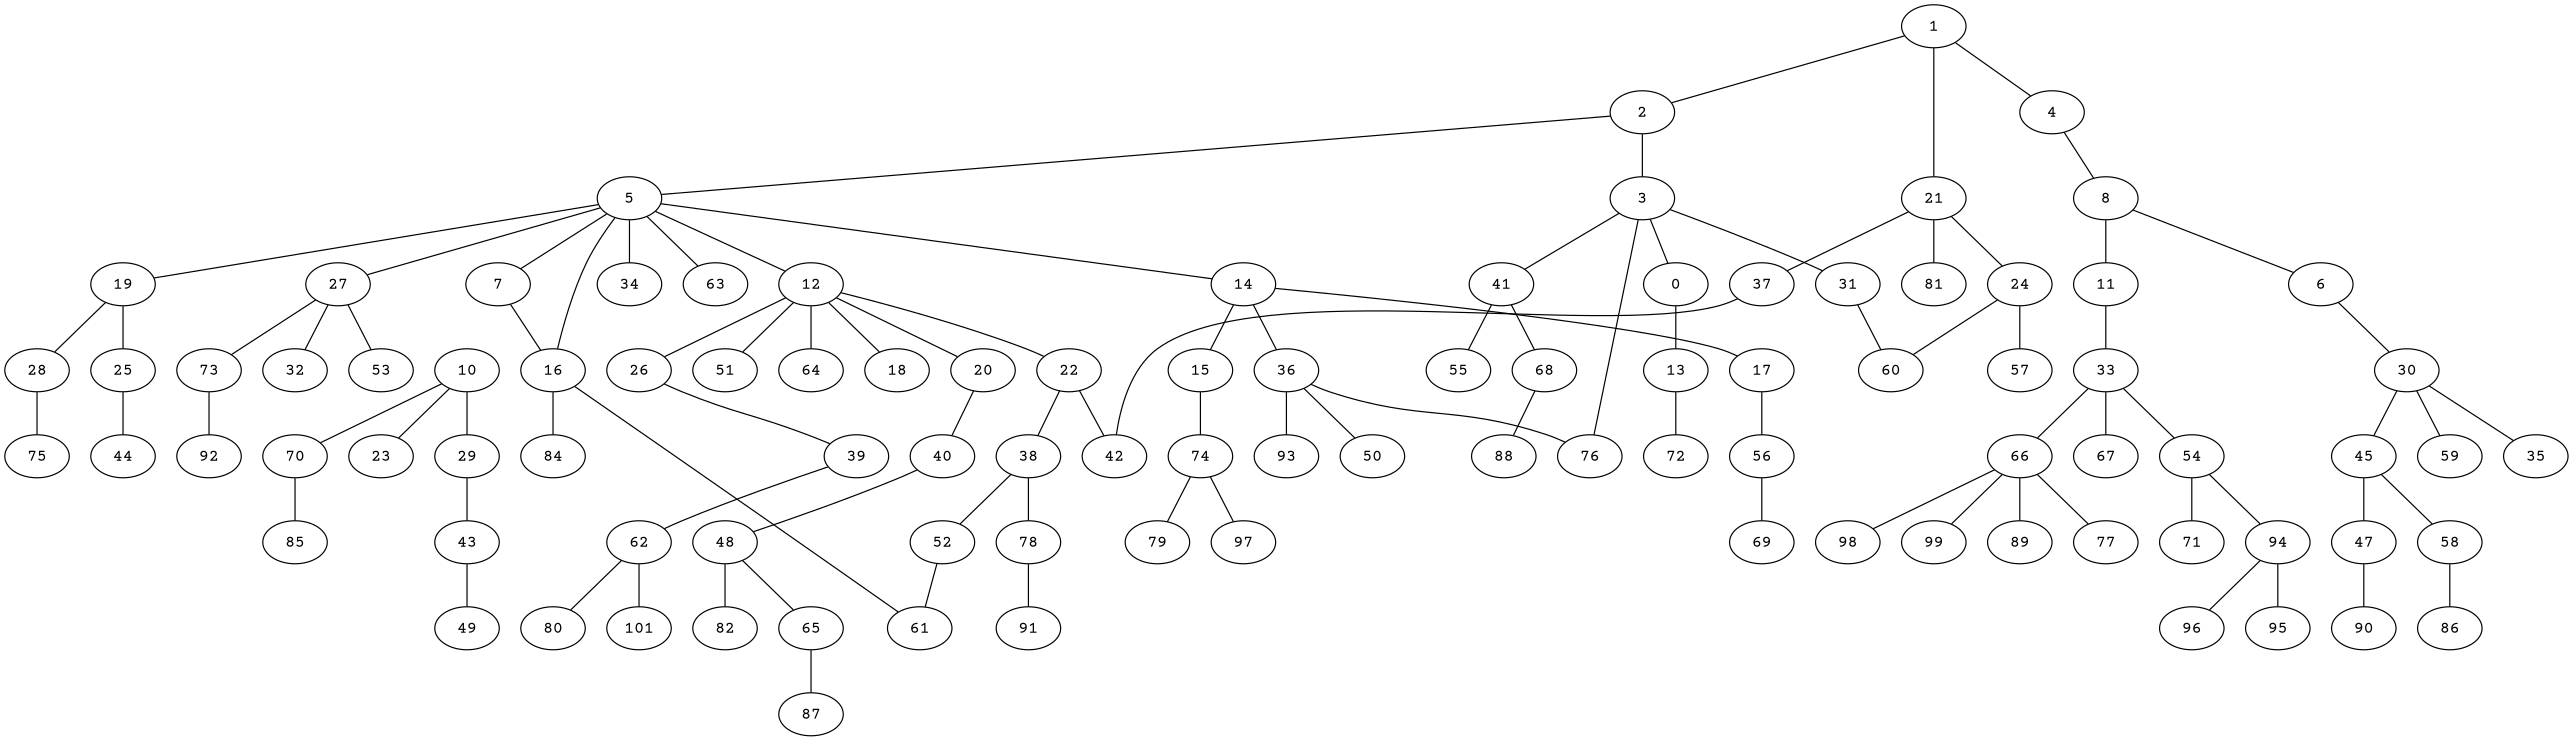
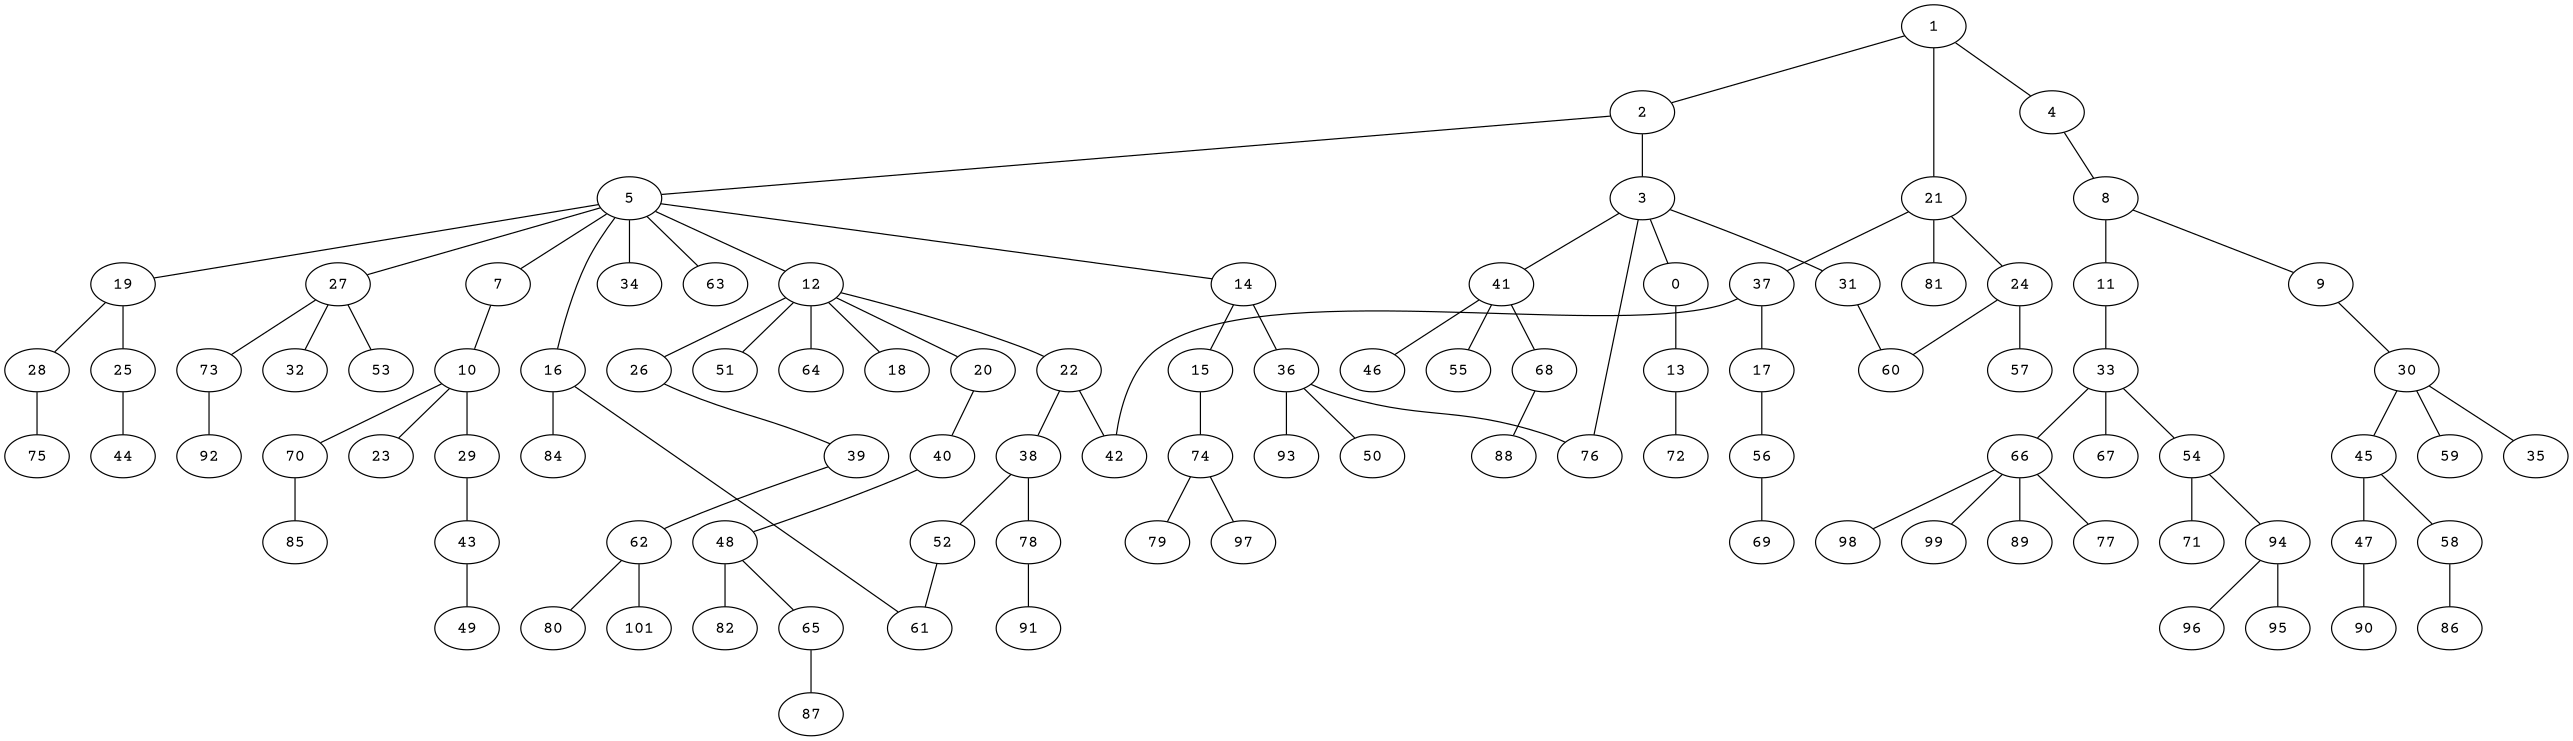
(2321, 284) -> (2321, 284)
(1577, 323) -> (1762, 327)
(526, 327) -> (483, 327)
none -> (1372, 370)
